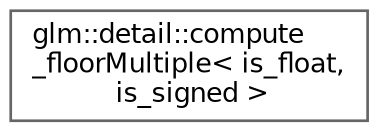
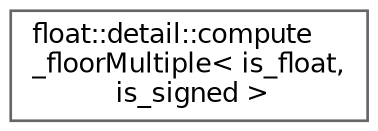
(189, 66) -> (189, 66)
